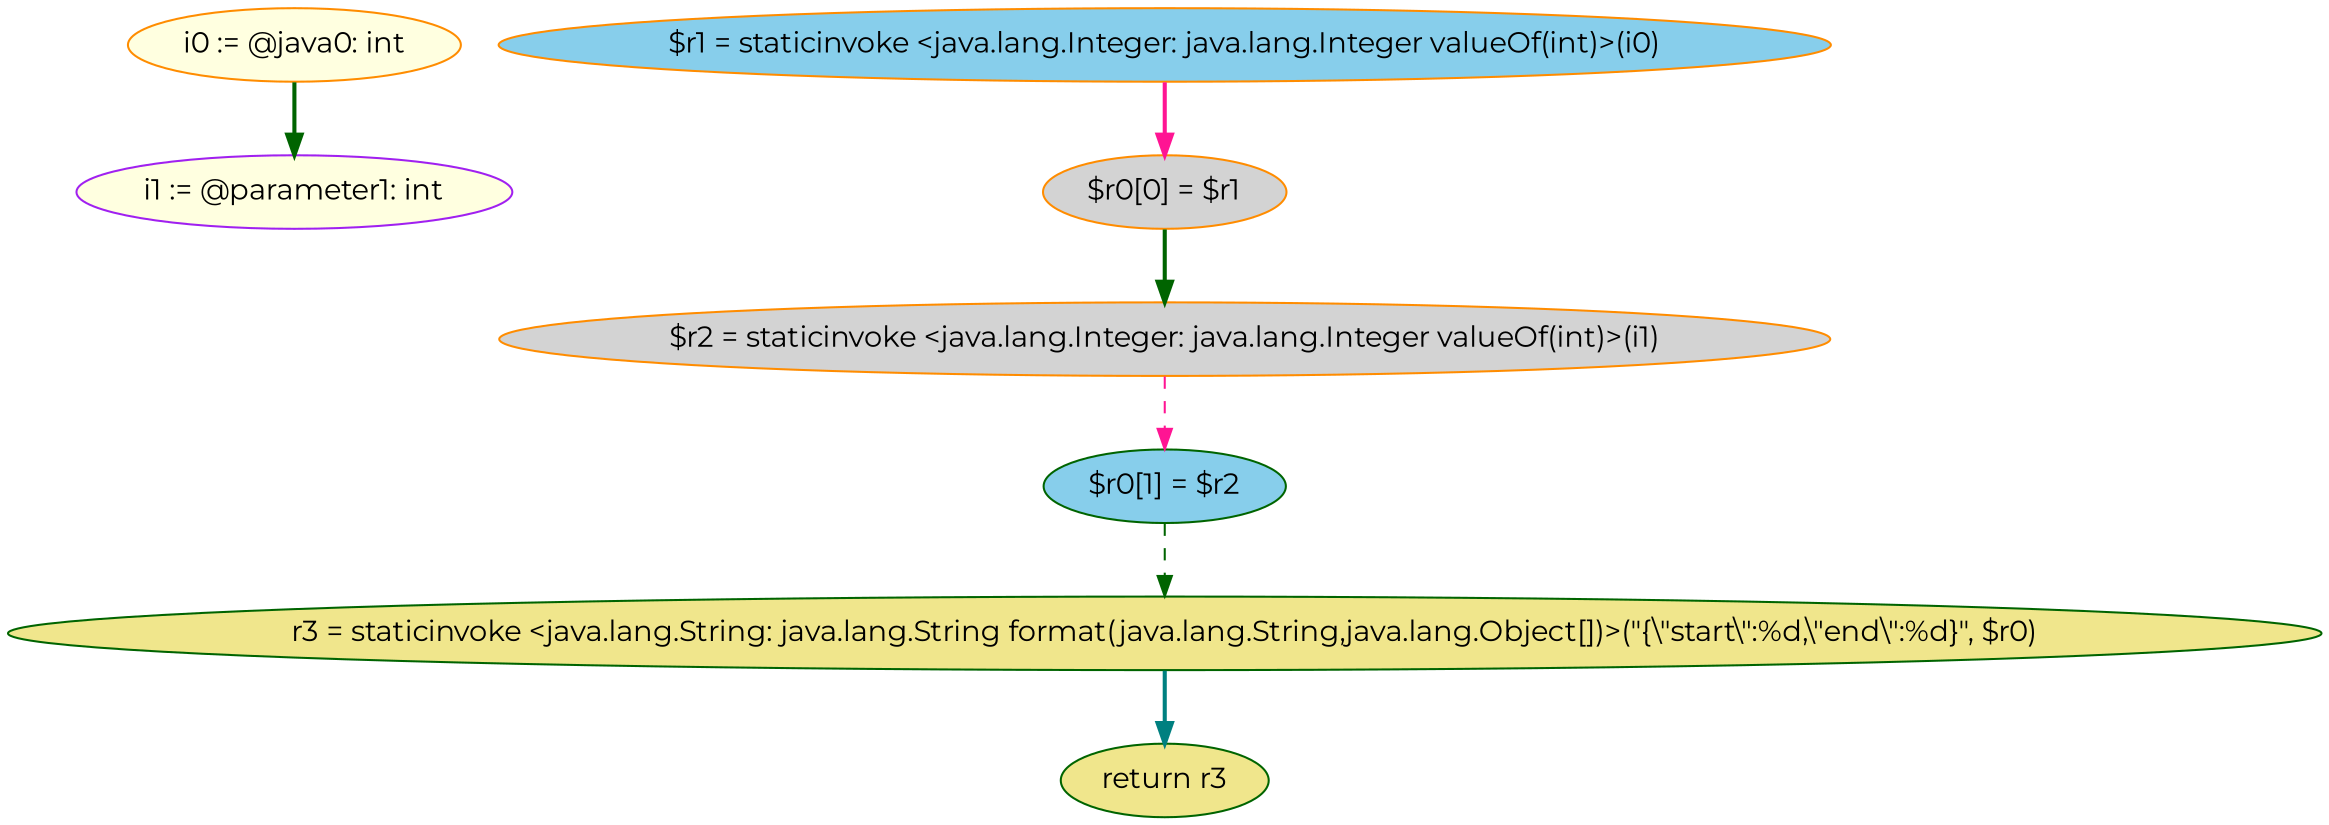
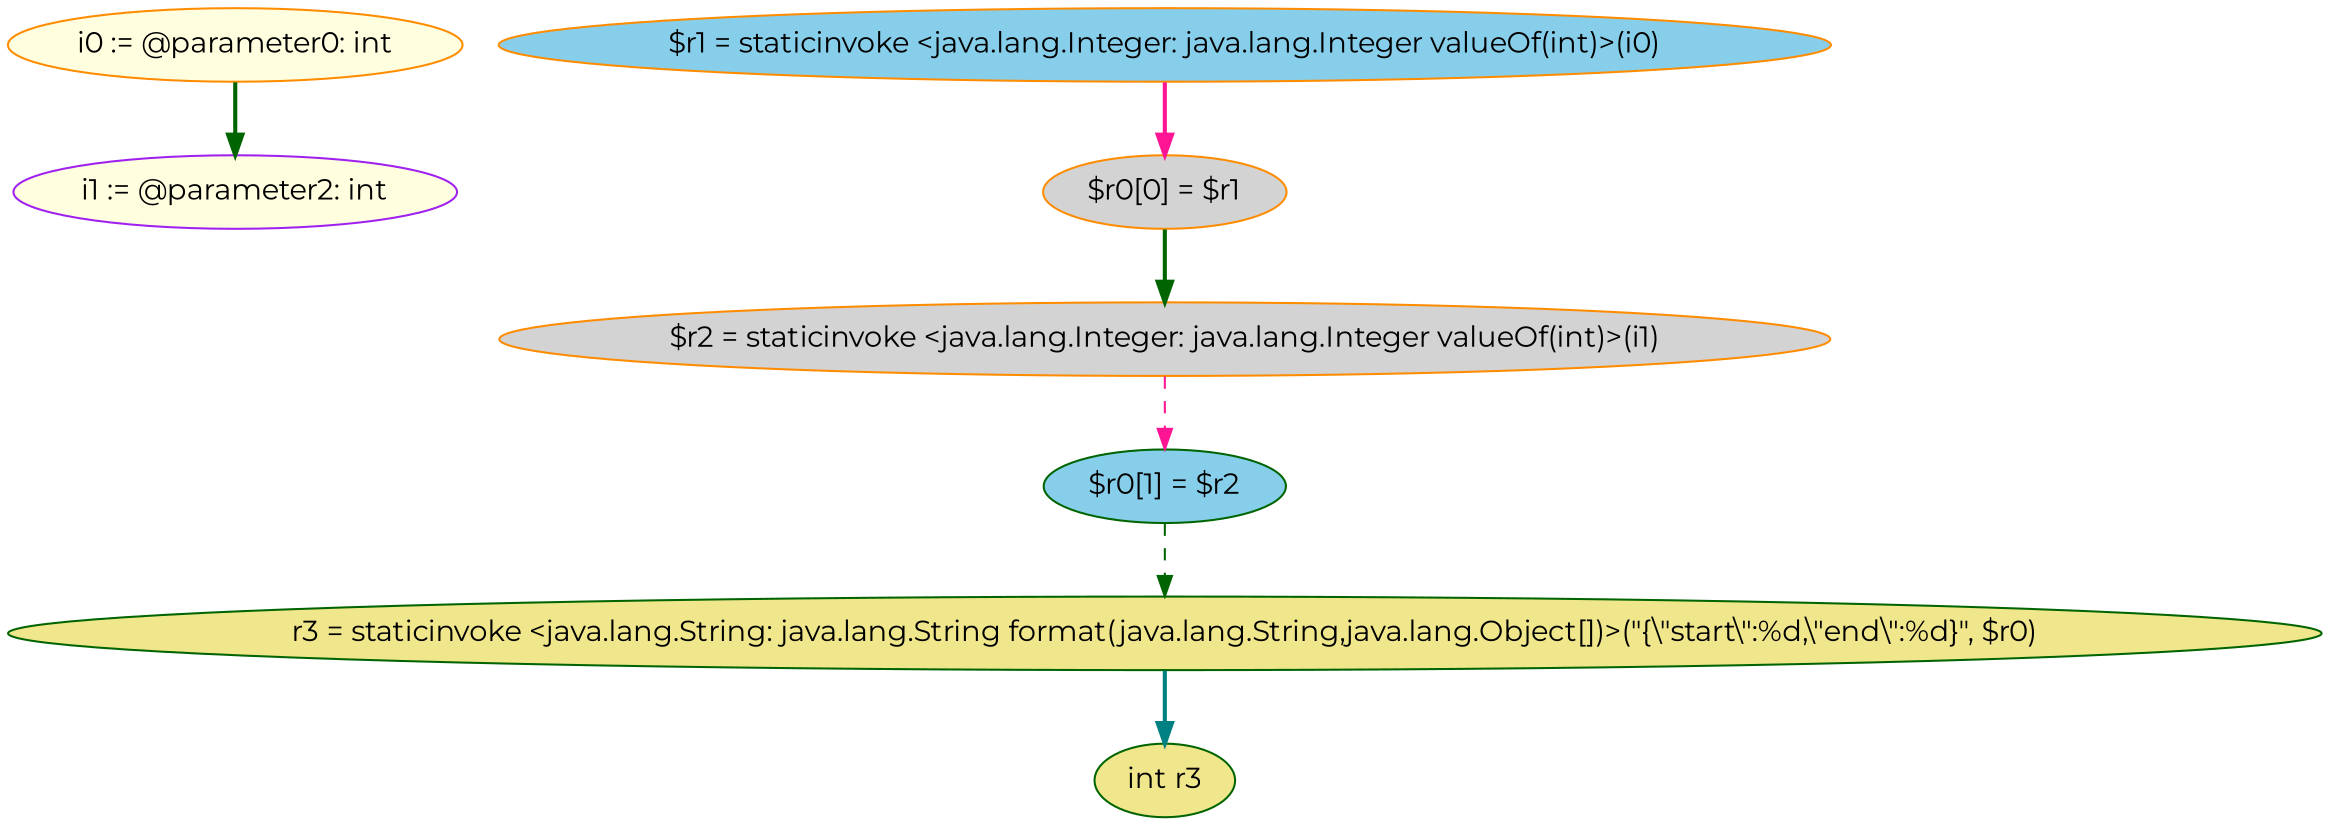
(294, 45) -> (235, 45)
(294, 192) -> (235, 192)
(1165, 780) -> (1165, 780)
